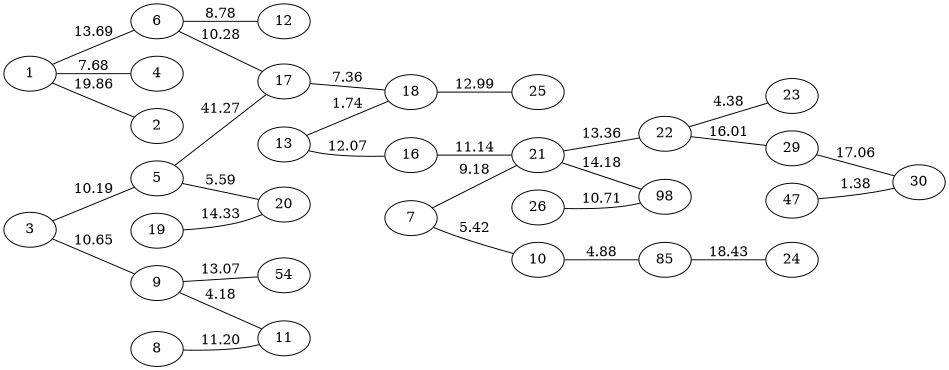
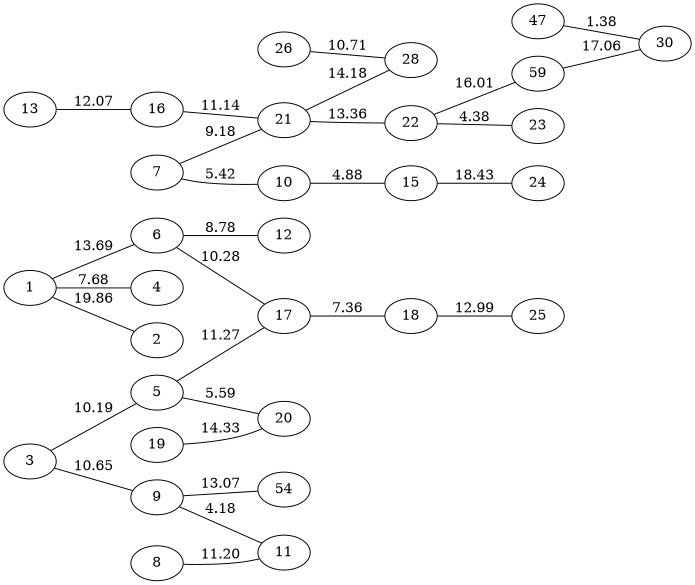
(221, 109) -> (221, 336)
(347, 118) -> none
(792, 148) -> (538, 74)
(665, 197) -> (411, 60)
(665, 260) -> (411, 183)
